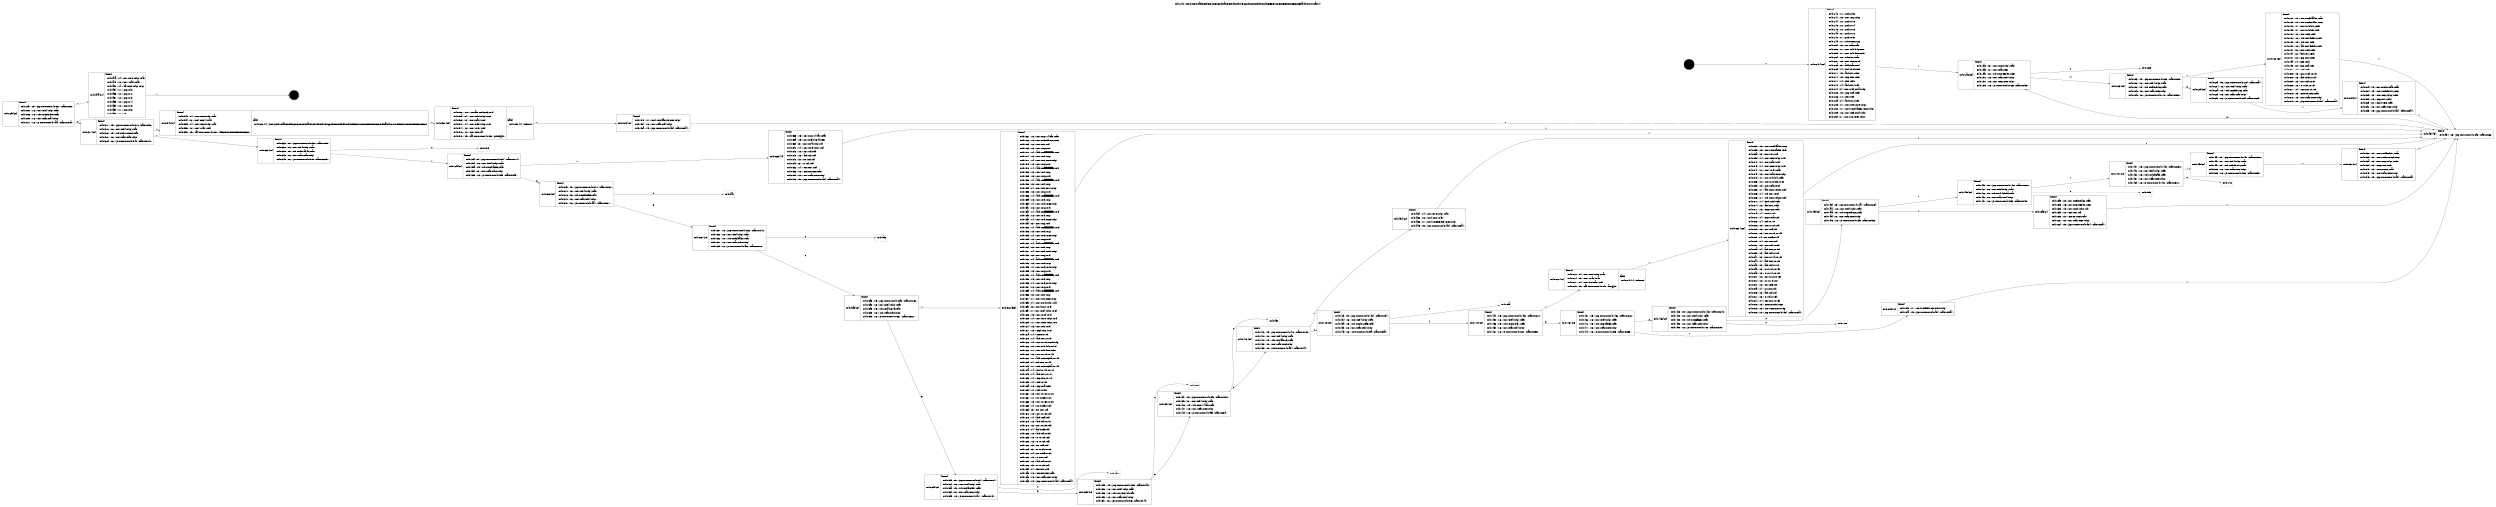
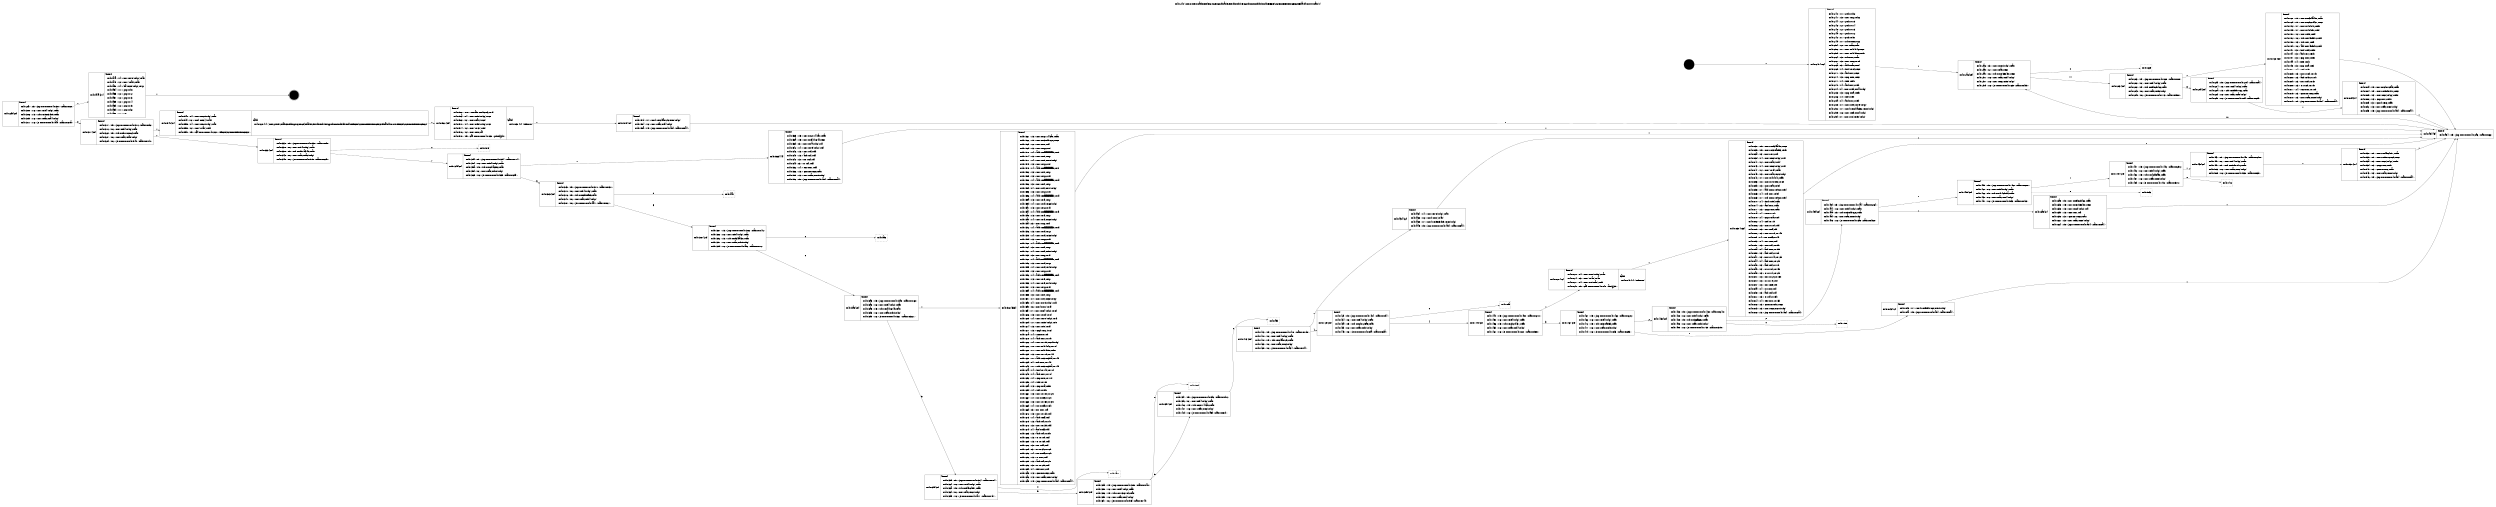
(1248, 374) -> none
